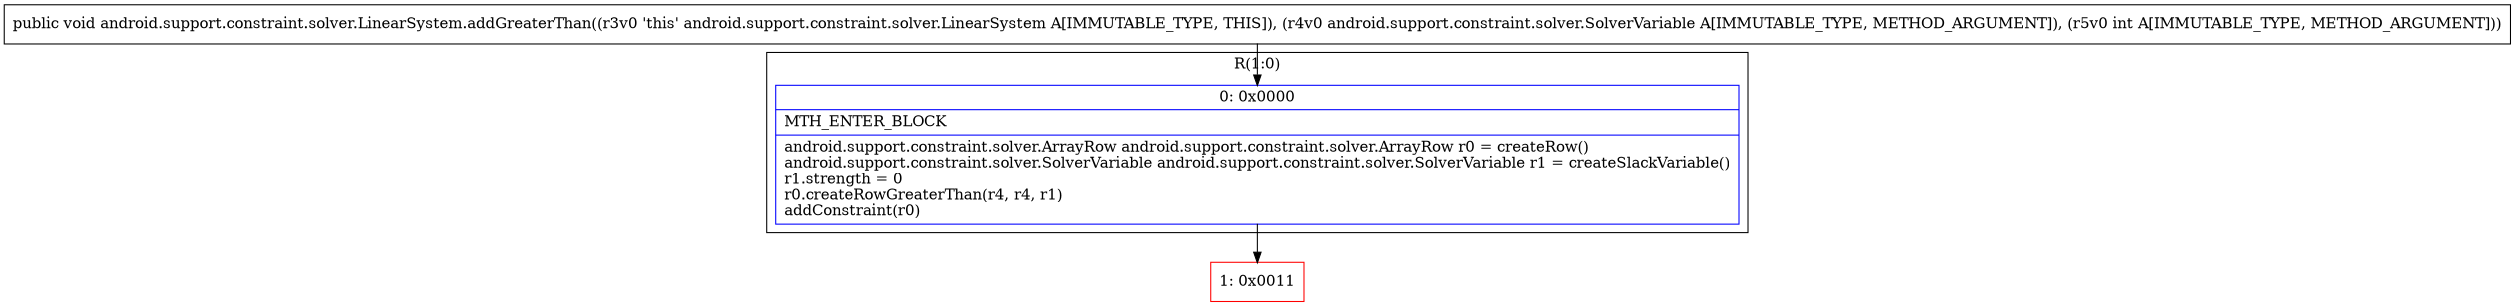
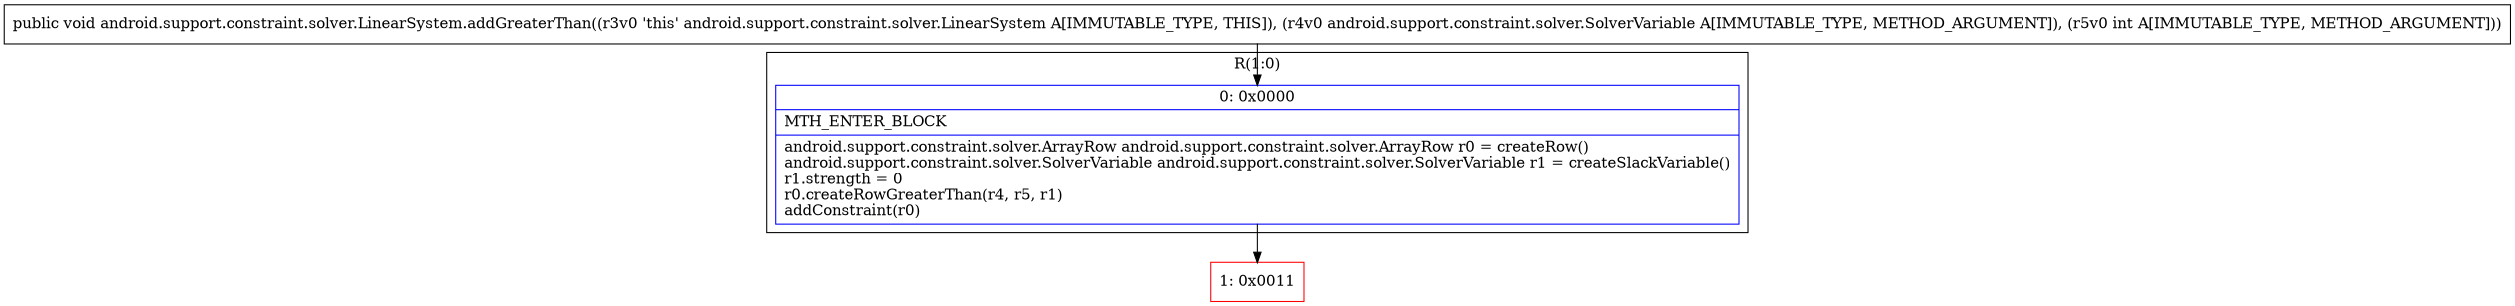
(924, 195) -> (924, 195)
